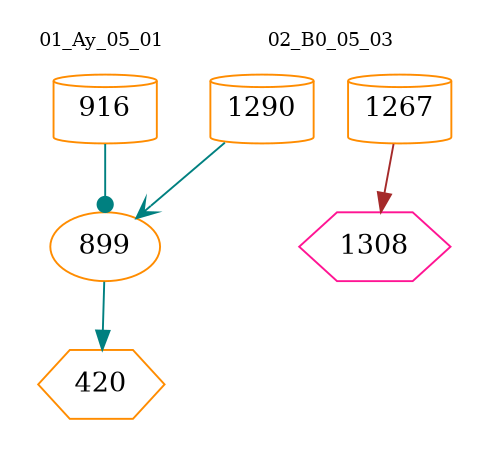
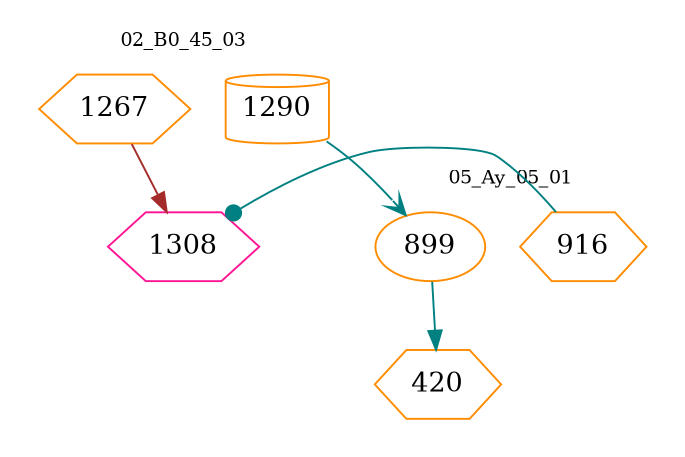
(101, 41) -> (511, 179)
(331, 41) -> (184, 41)
(105, 109) -> (583, 247)
(400, 109) -> (115, 109)
(105, 170) -> (404, 148)
